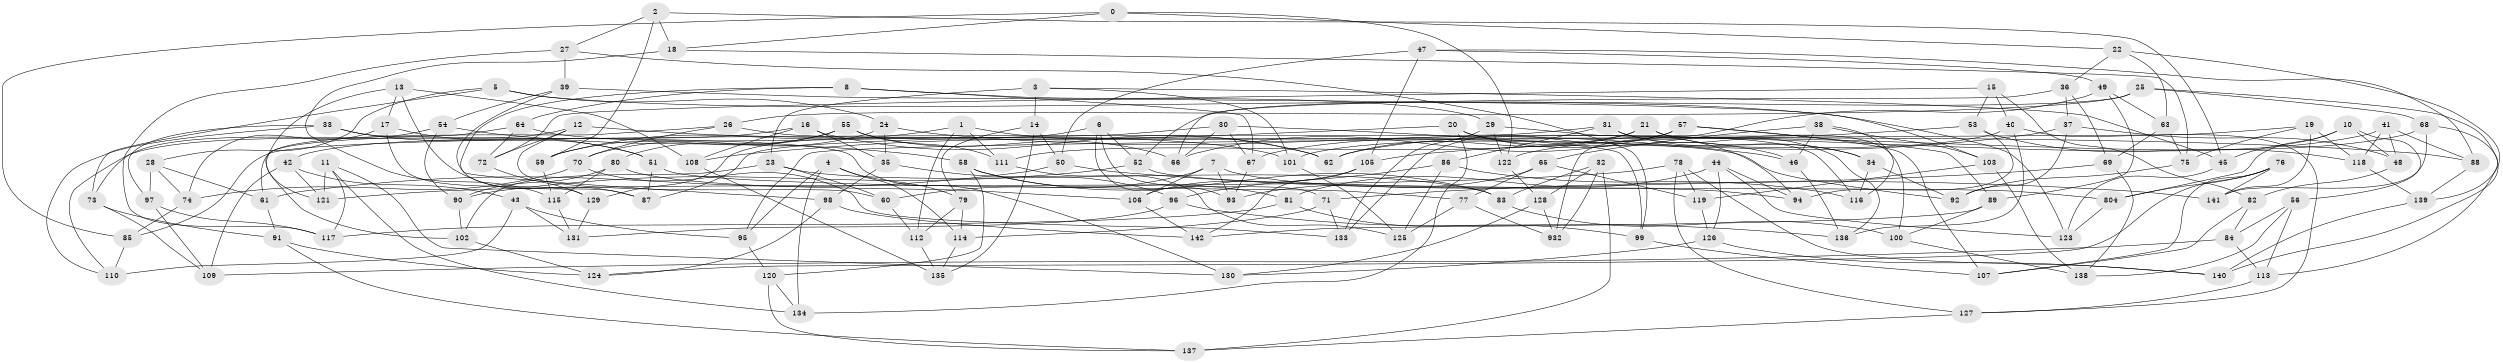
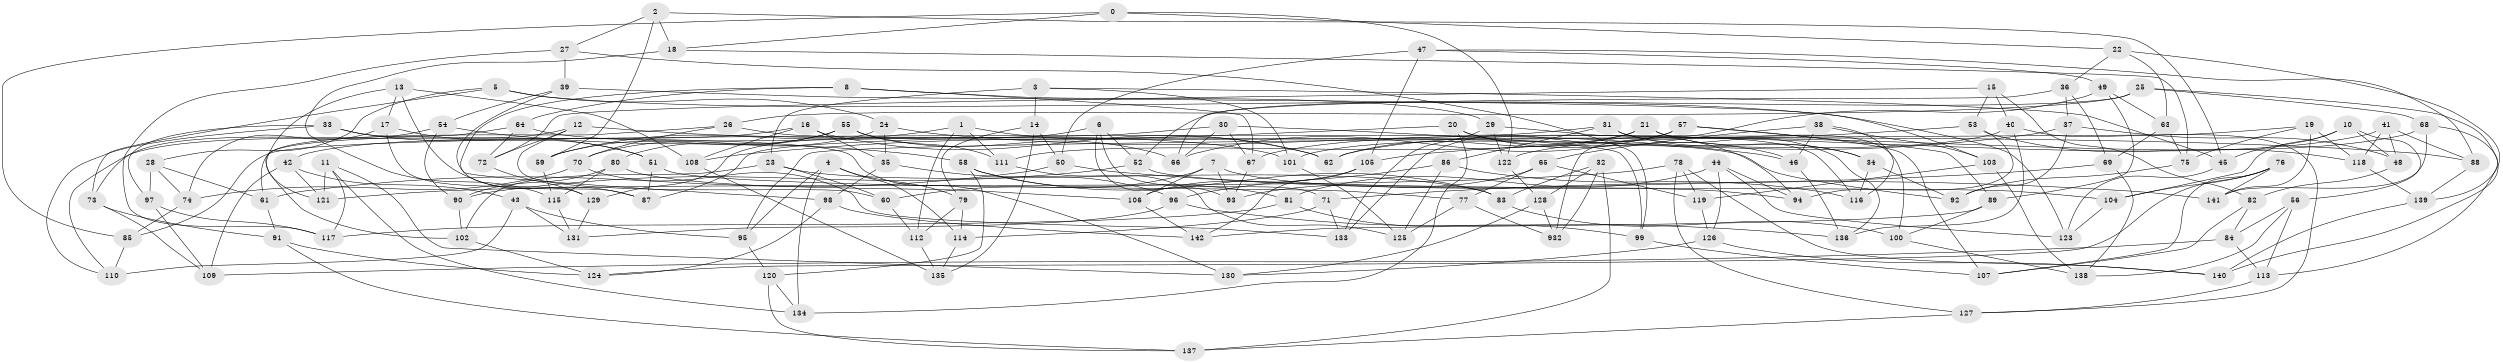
(2111, 201) -> (2111, 201)
